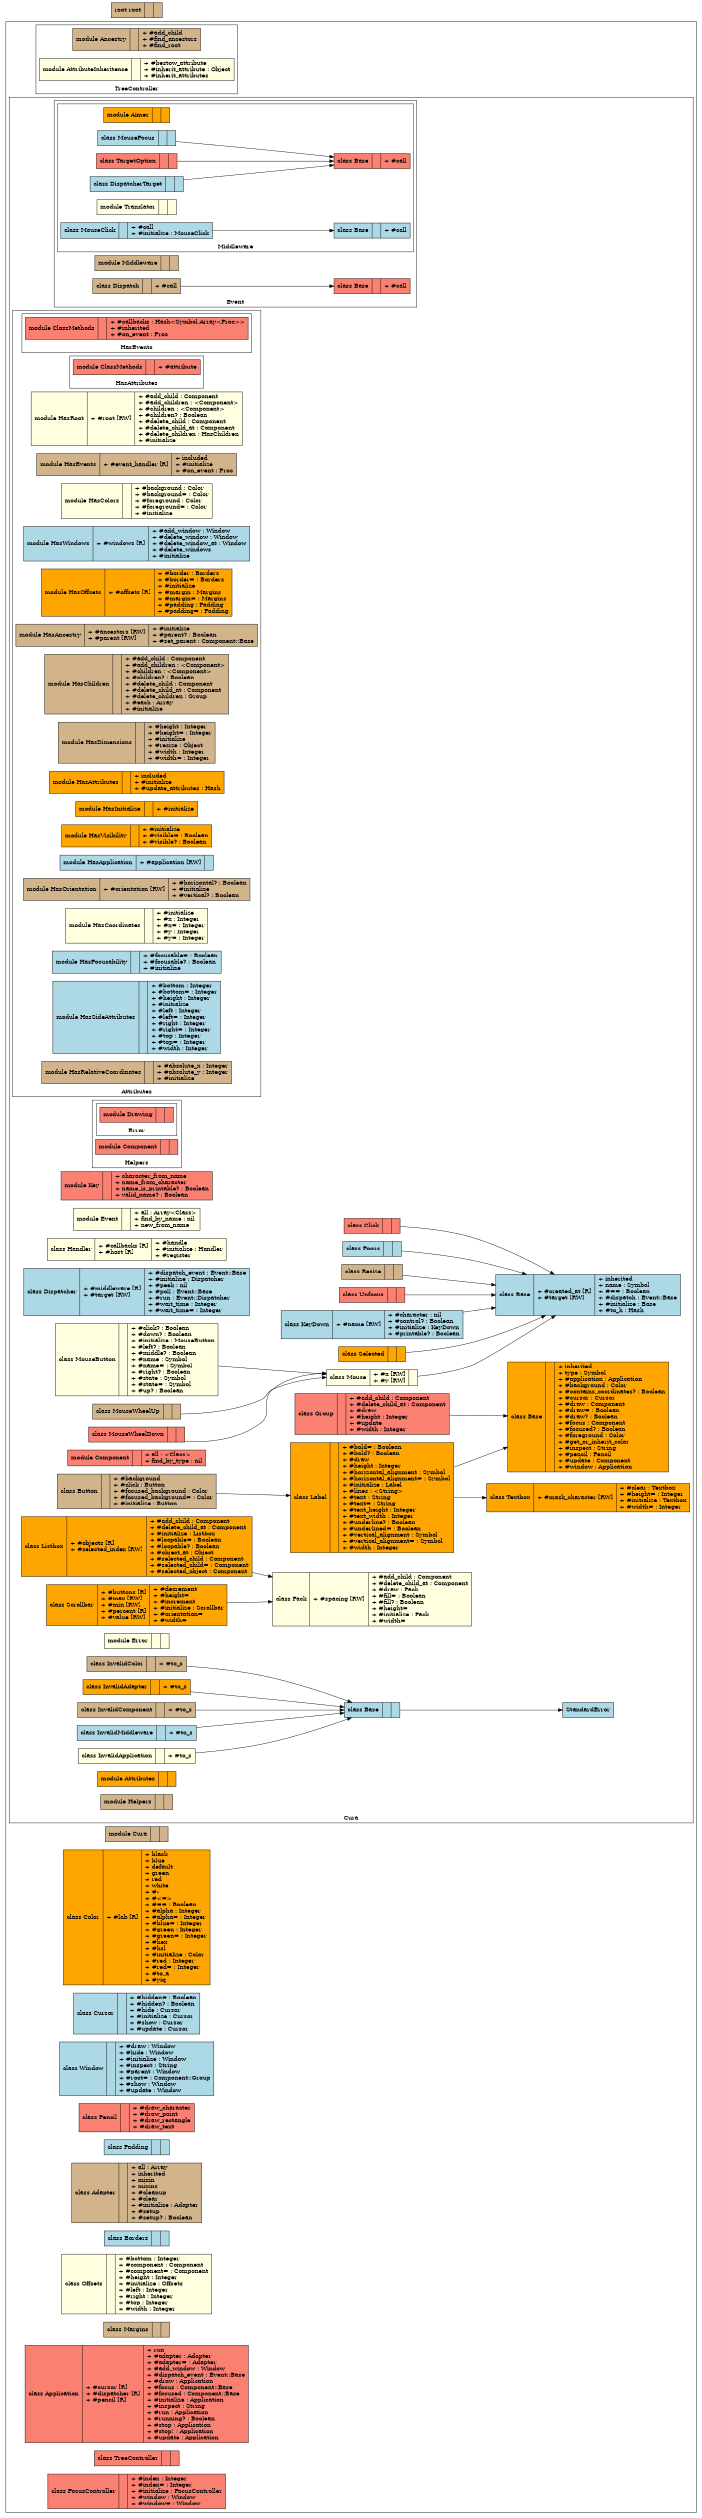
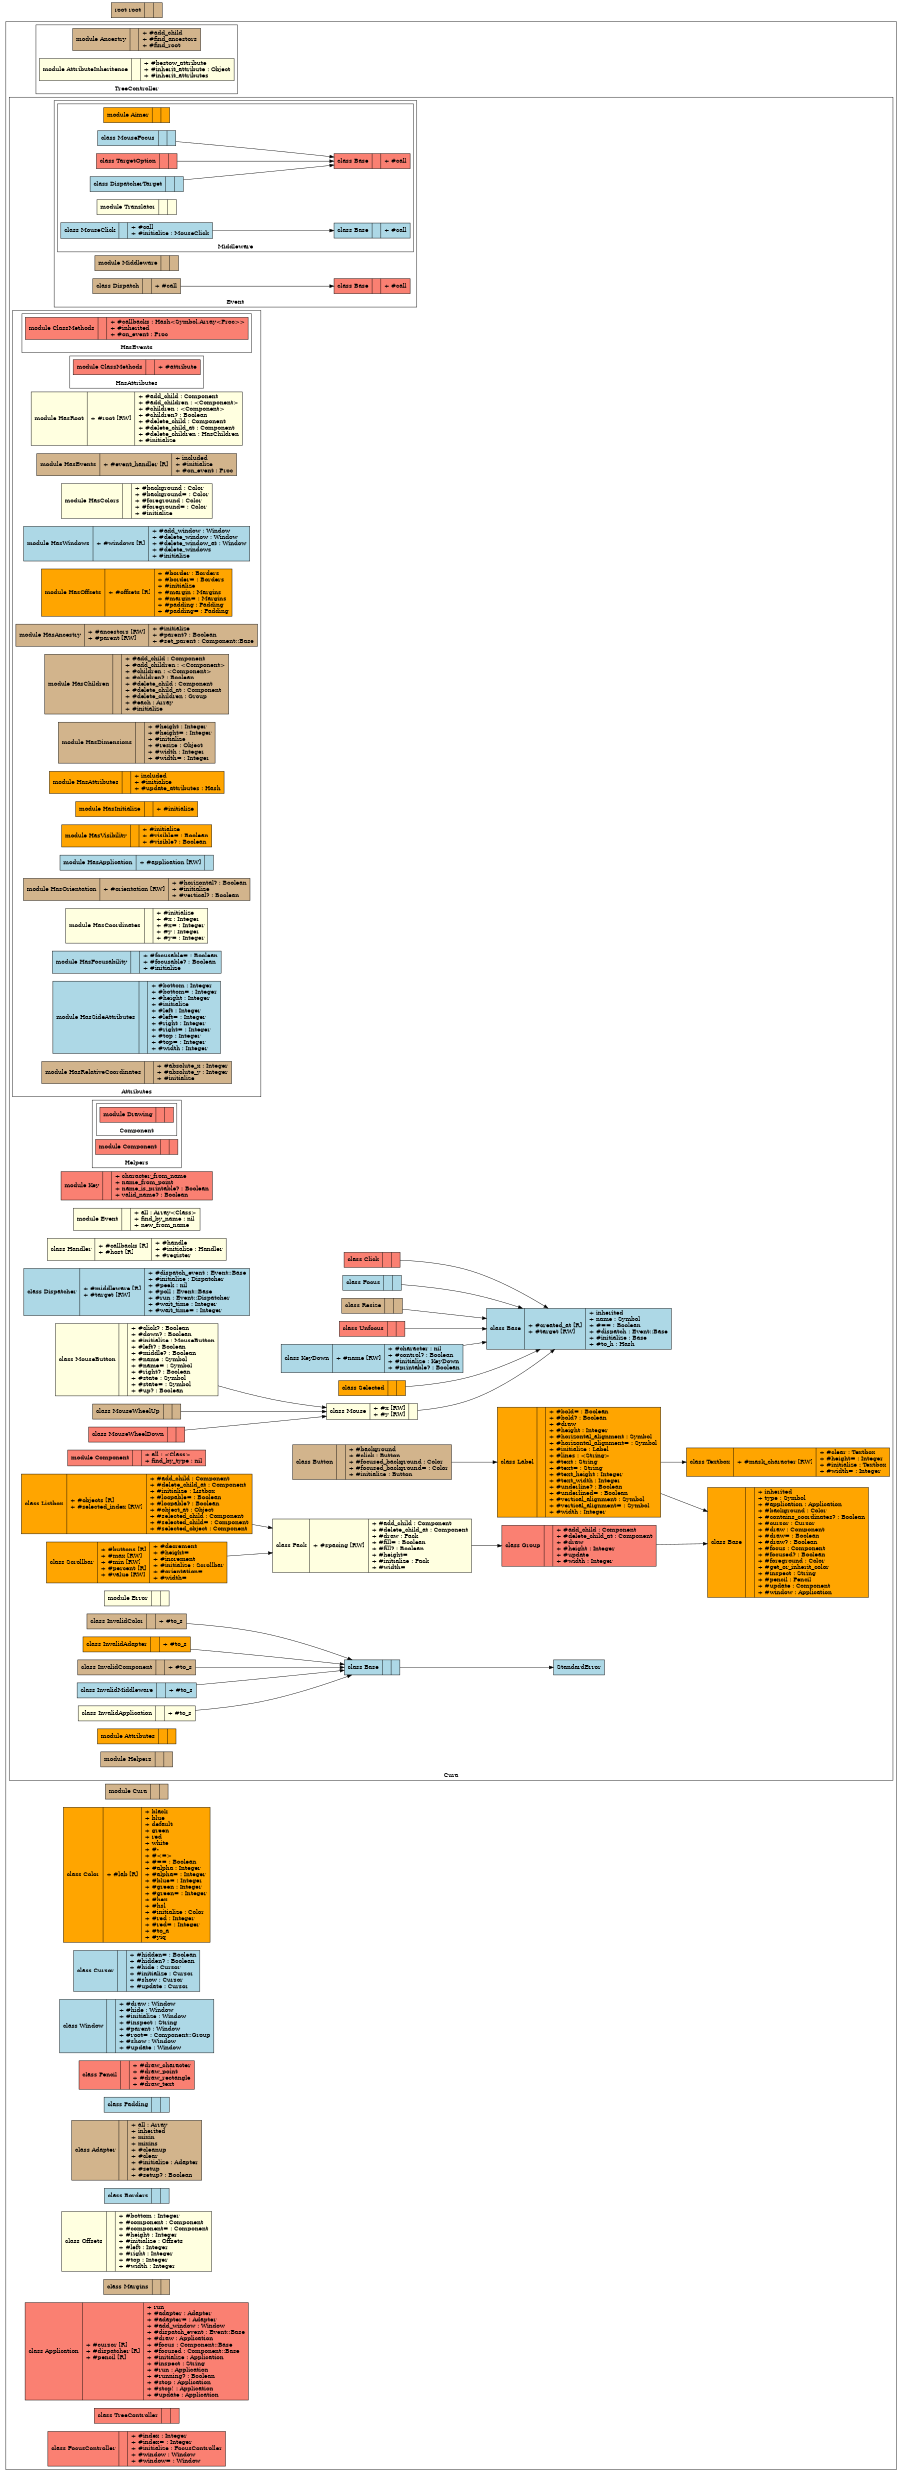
(137, 1131) -> (137, 1131)
(151, 1182) -> (144, 1182)
none -> (485, 1546)
